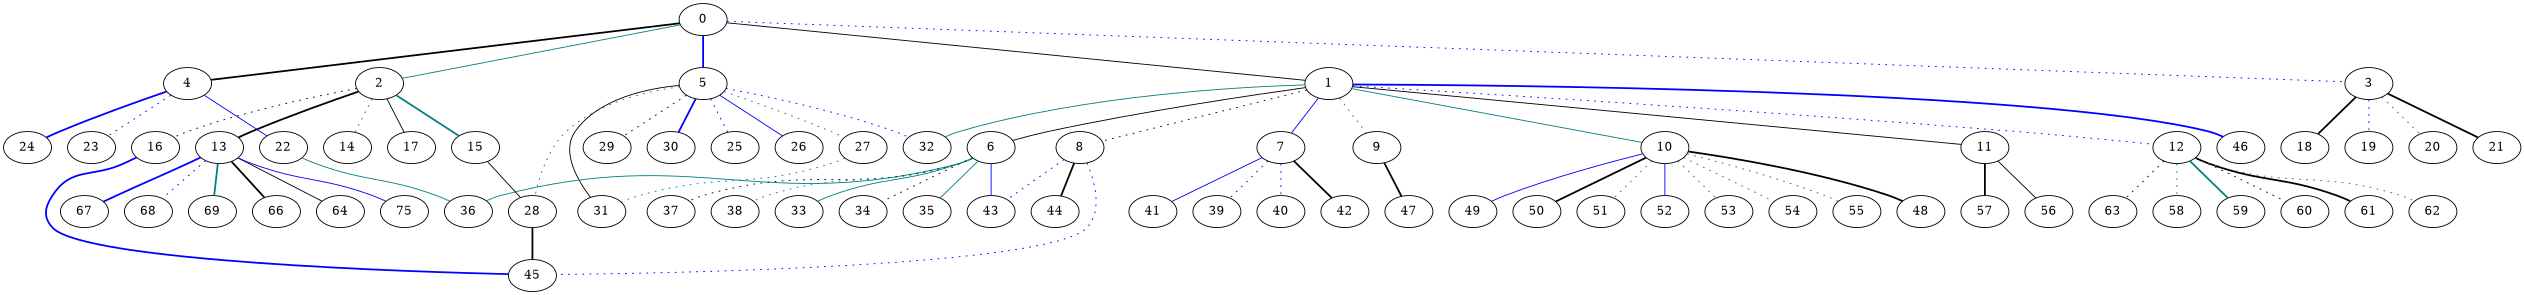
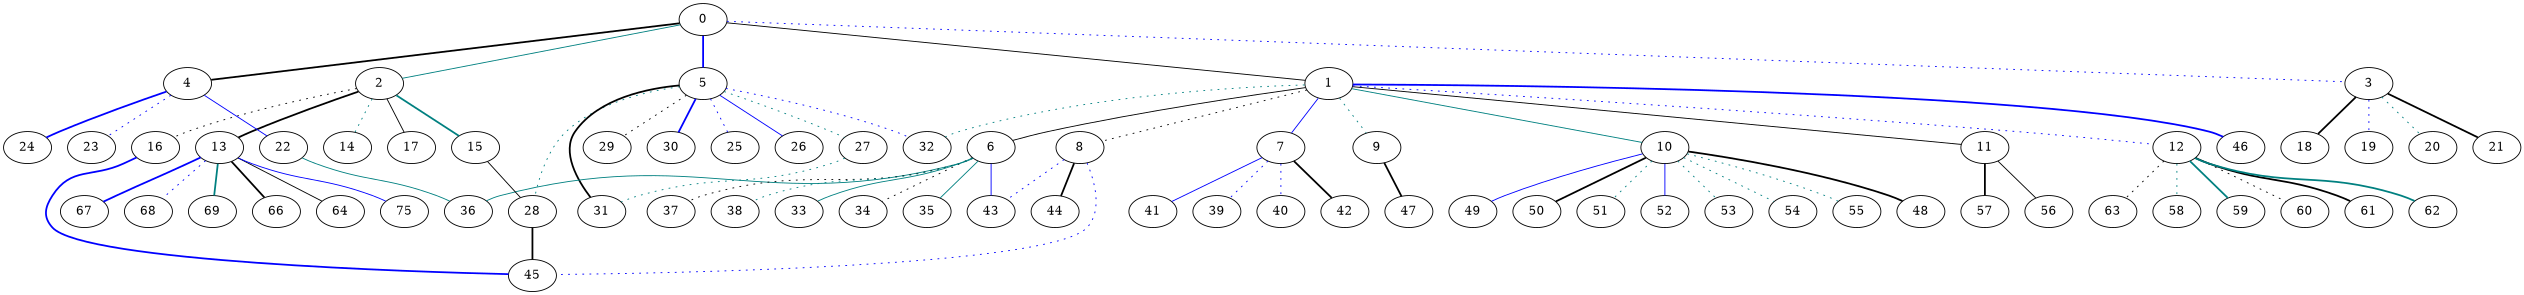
(1123, 99) -> (1123, 99)
(575, 132) -> (575, 132)
(2305, 180) -> (2305, 180)
